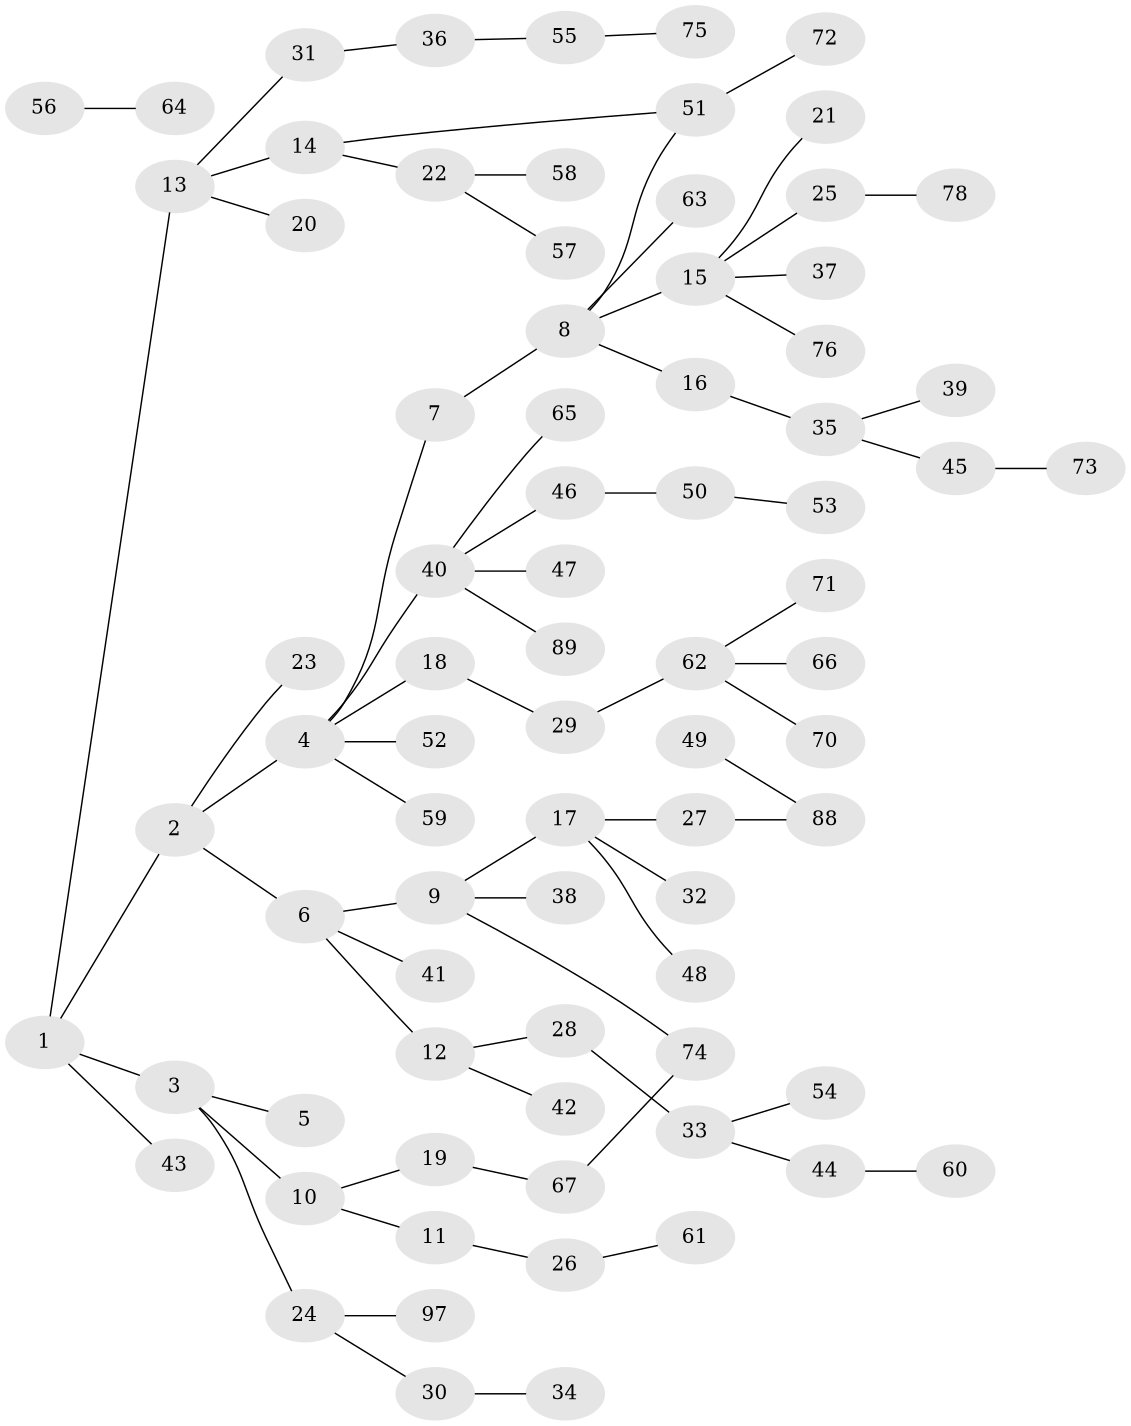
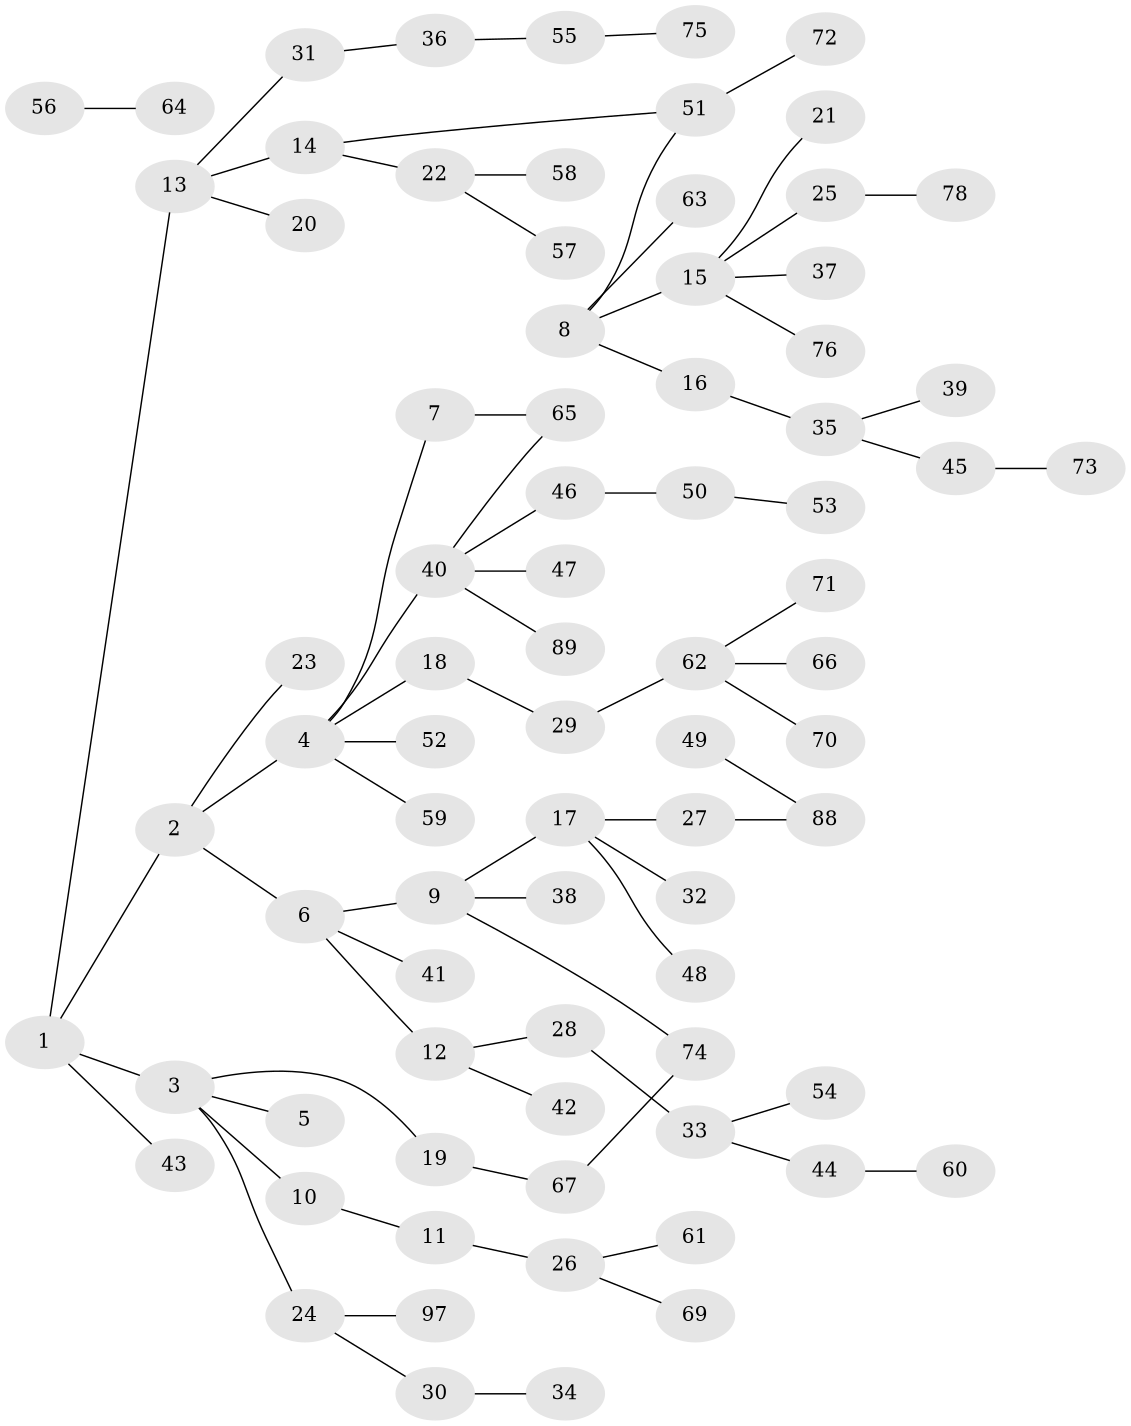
(501, 373) -> (500, 415)
(370, 1179) -> (324, 1076)
none -> (695, 1316)
